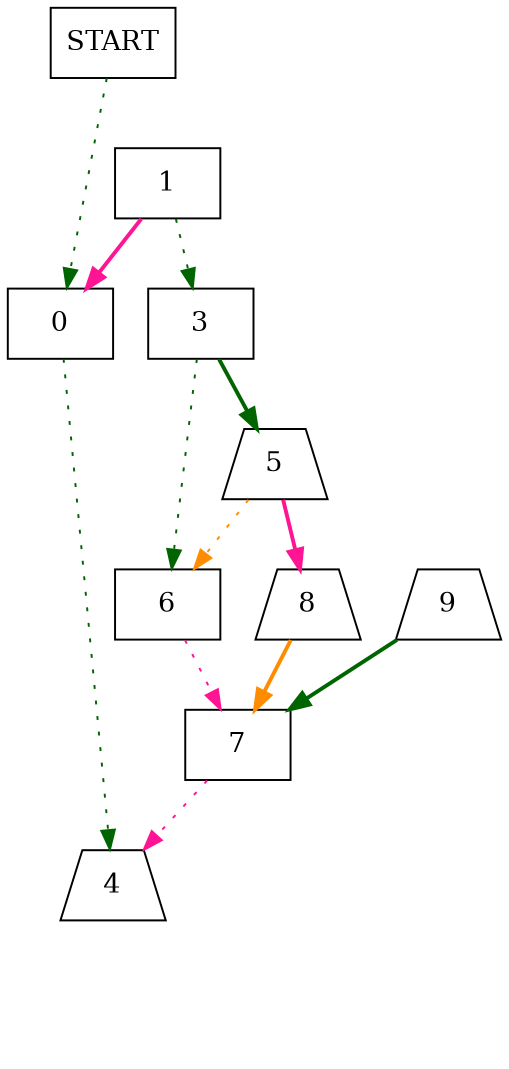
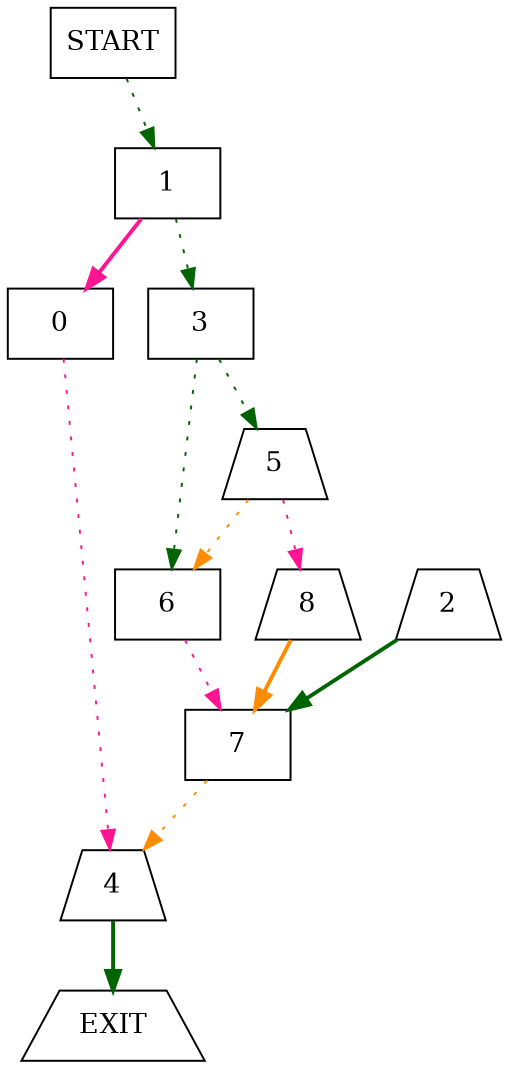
(89, 173) -> (137, 104)
(233, 385) -> (233, 385)
(289, 525) -> (289, 525)
(86, 595) -> (86, 595)
(449, 604) -> (449, 604)
(182, 808) -> (182, 808)
none -> (113, 1026)
